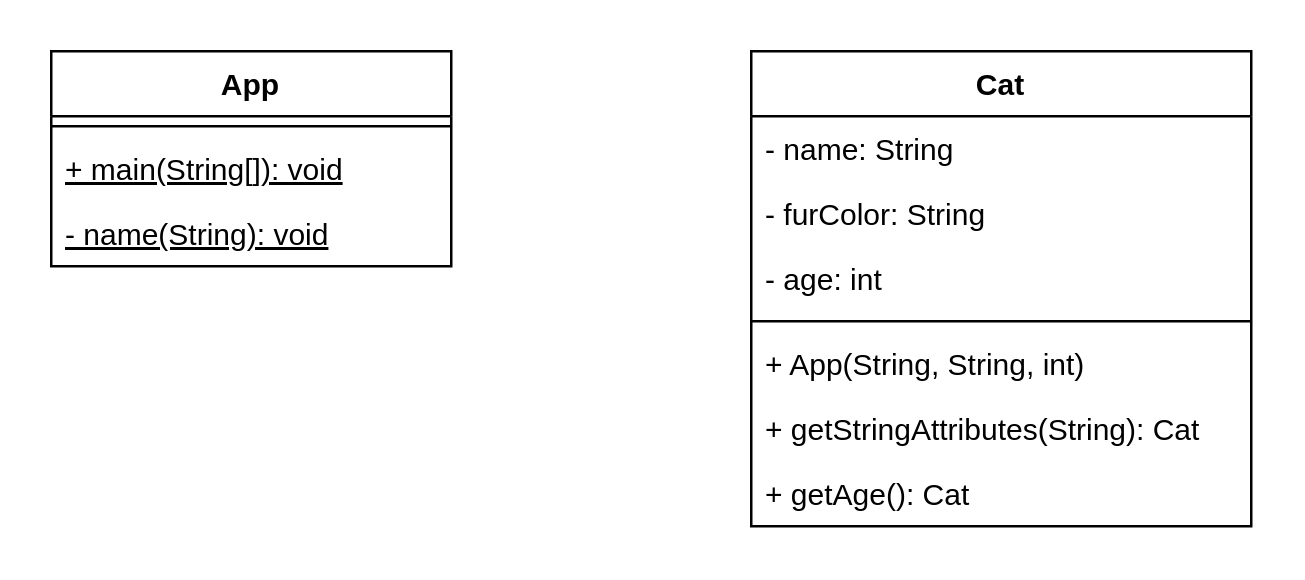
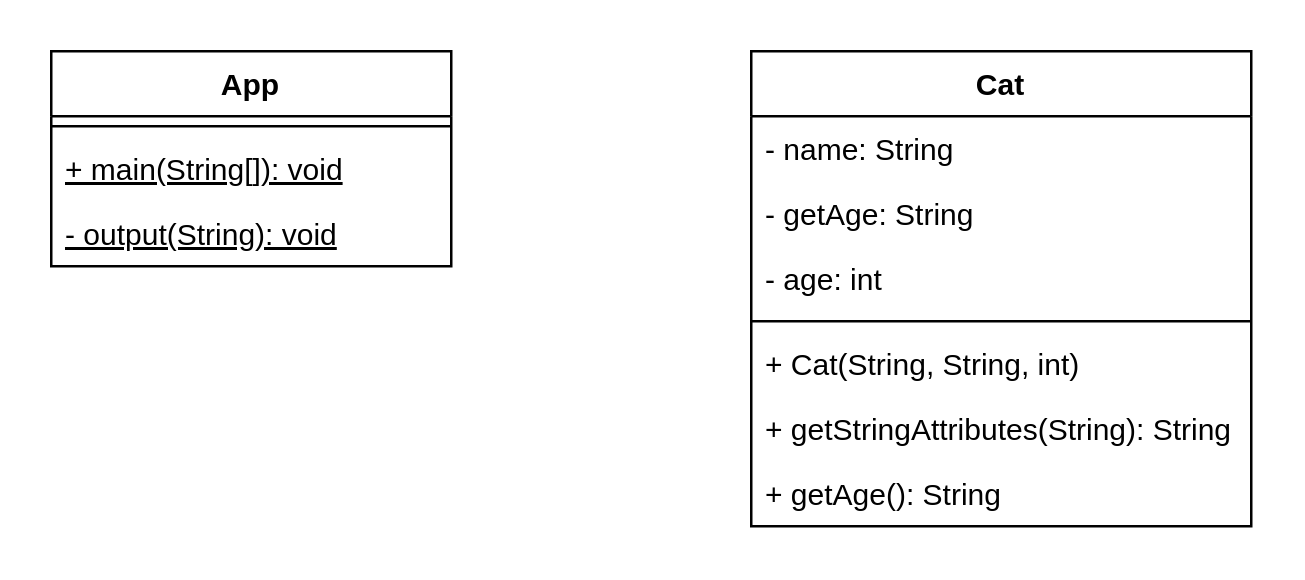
(897, 215) -> (884, 215)
(214, 235) -> (230, 235)
(952, 365) -> (952, 365)
(1027, 430) -> (1049, 430)
(879, 495) -> (901, 495)
